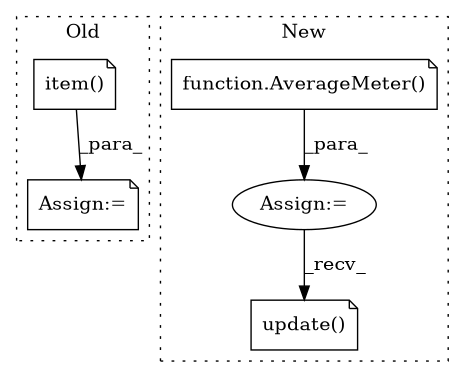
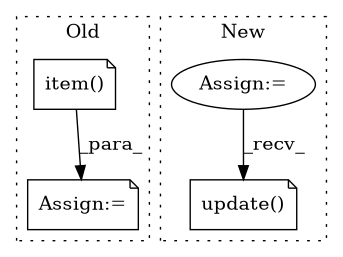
(304, 84) -> none
